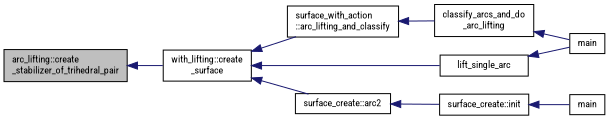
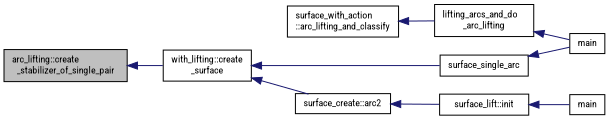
(484, 21) -> (484, 21)
(279, 42) -> none
(66, 66) -> (66, 66)
(484, 66) -> (484, 66)
(484, 105) -> (484, 105)
